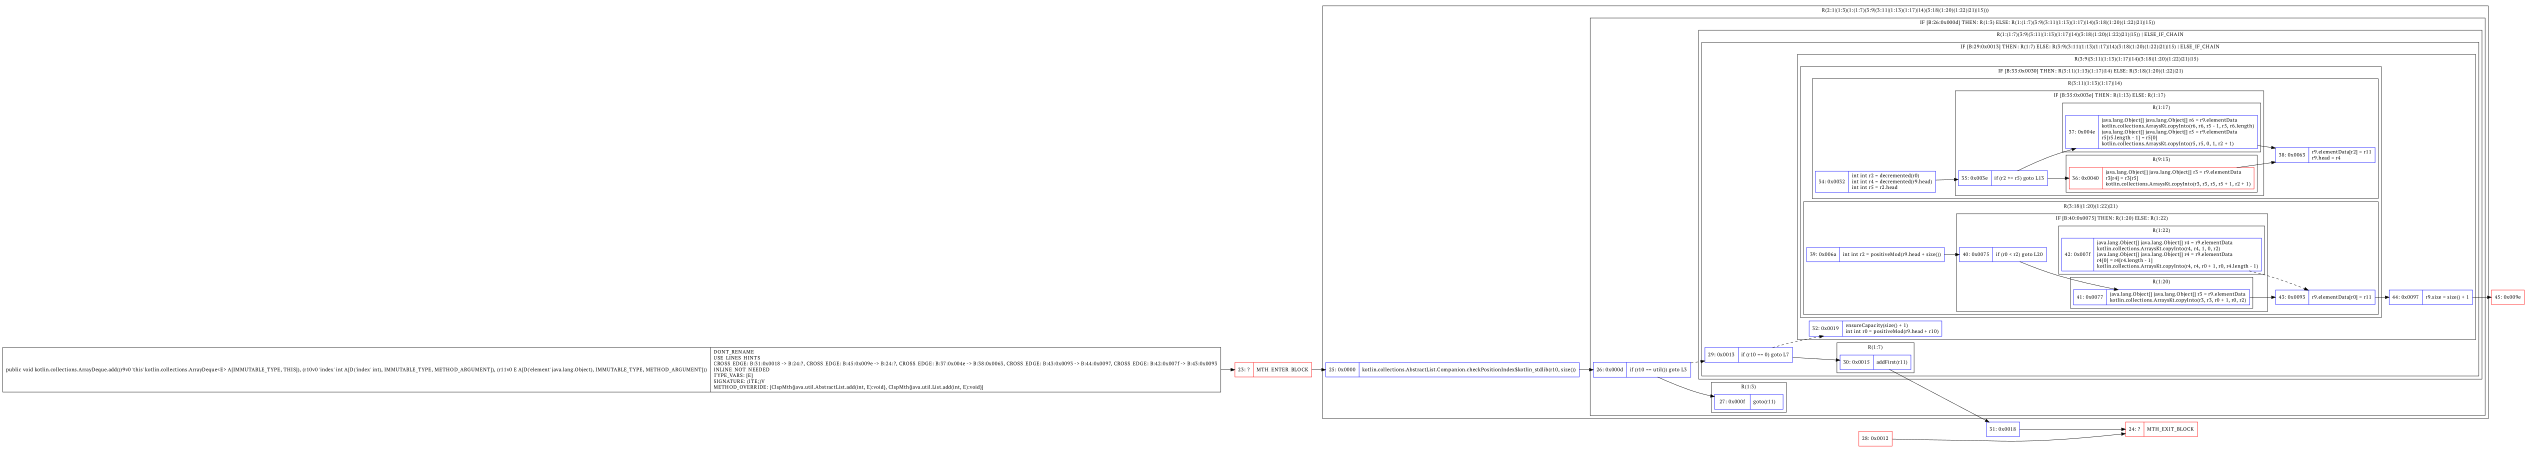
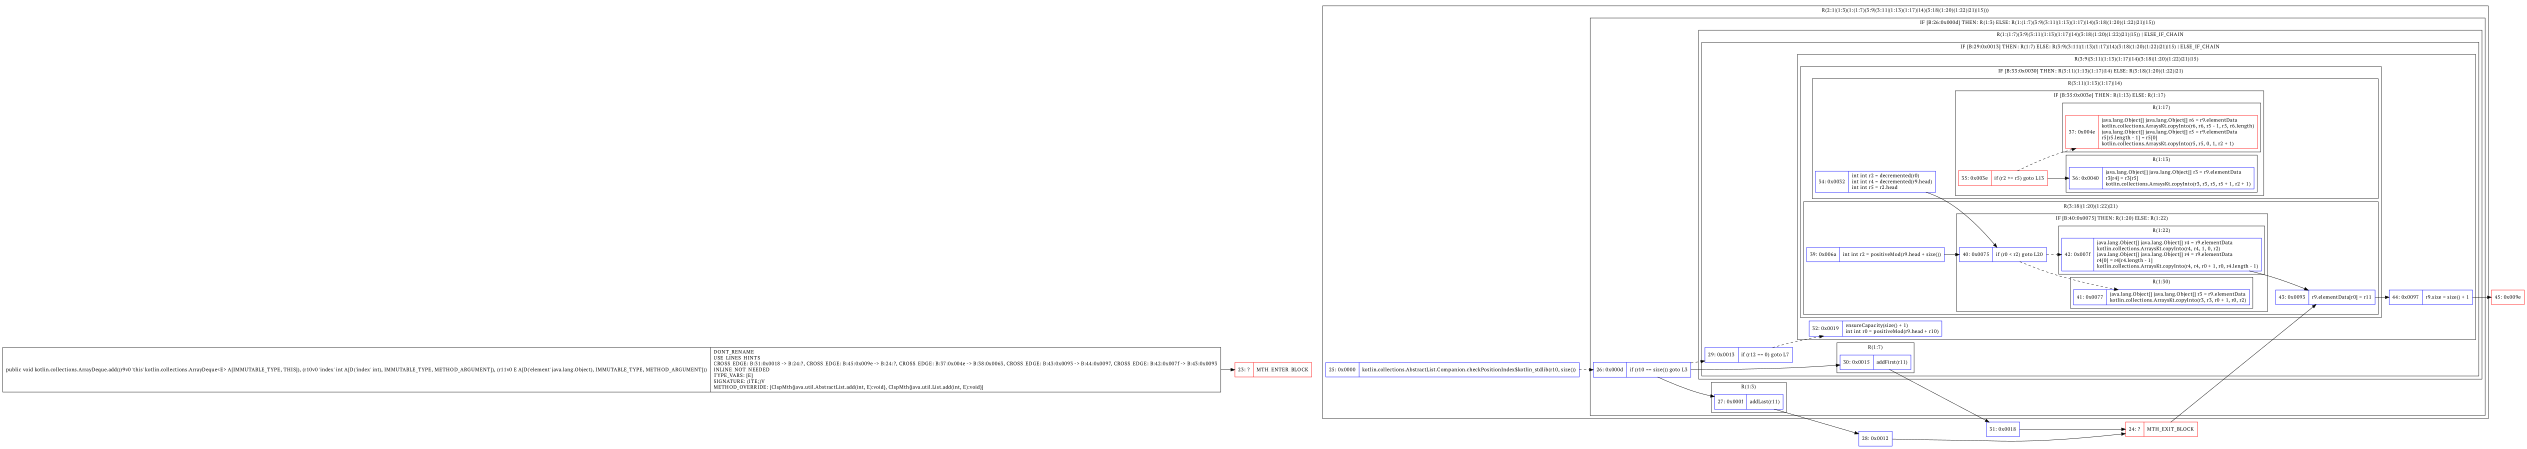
(2162, 132) -> (2162, 132)
(2325, 155) -> none
(2044, 159) -> (2044, 159)
(2162, 160) -> (2162, 160)
(2003, 178) -> (2003, 178)
(2162, 178) -> (2162, 178)
(1945, 180) -> (1960, 211)
none -> (2052, 255)
(2066, 278) -> (2066, 278)
(2277, 279) -> (2277, 279)
(2162, 282) -> (2162, 282)
(2261, 297) -> (2242, 365)
(1765, 355) -> (1765, 355)
(1814, 359) -> (1763, 369)
(1317, 370) -> none
(1584, 370) -> (1584, 370)
(1659, 370) -> (1659, 370)
(1765, 402) -> (1765, 402)
none -> (1816, 422)
(1875, 439) -> (1875, 439)
